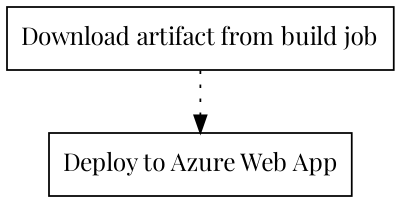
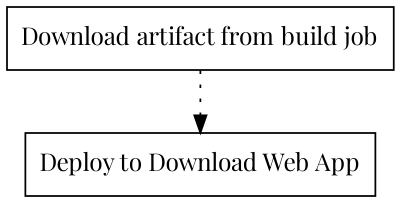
(200, 164) -> (200, 164)
